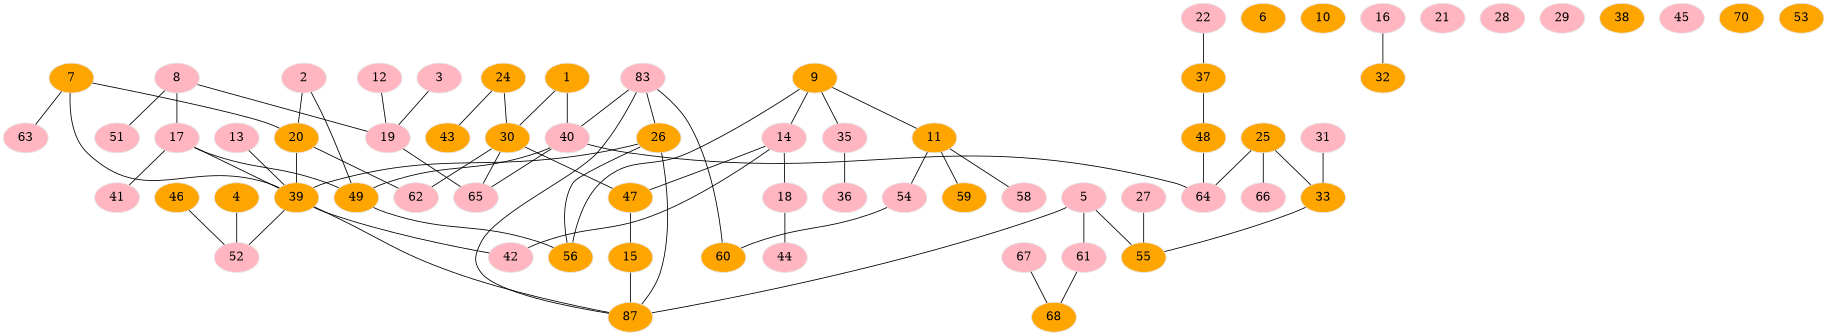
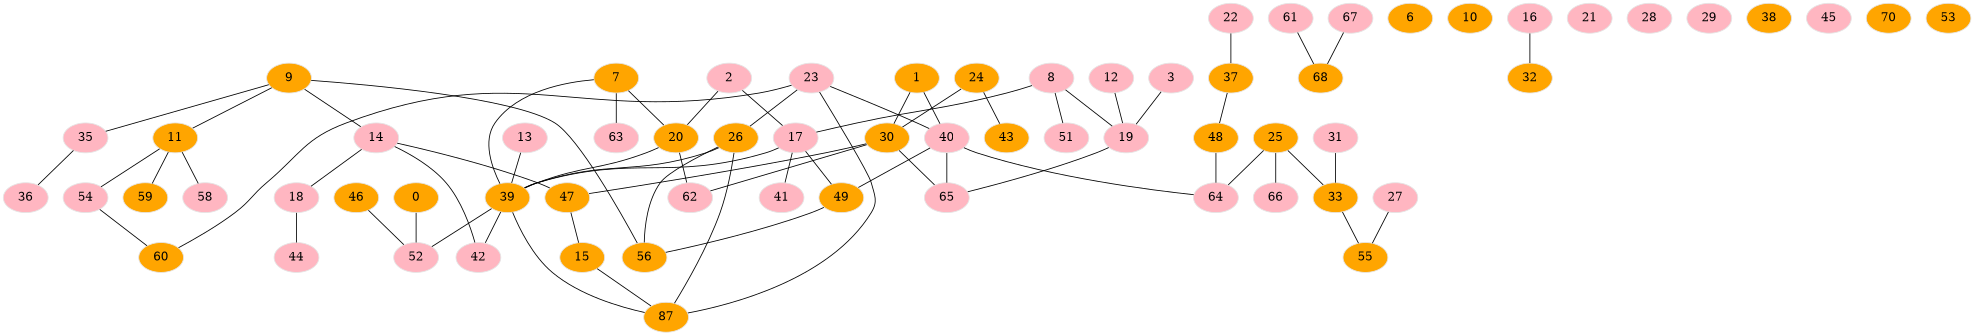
(643, 78) -> (811, 78)
(333, 137) -> (762, 108)
(237, 198) -> (416, 198)
(1084, 198) -> none
